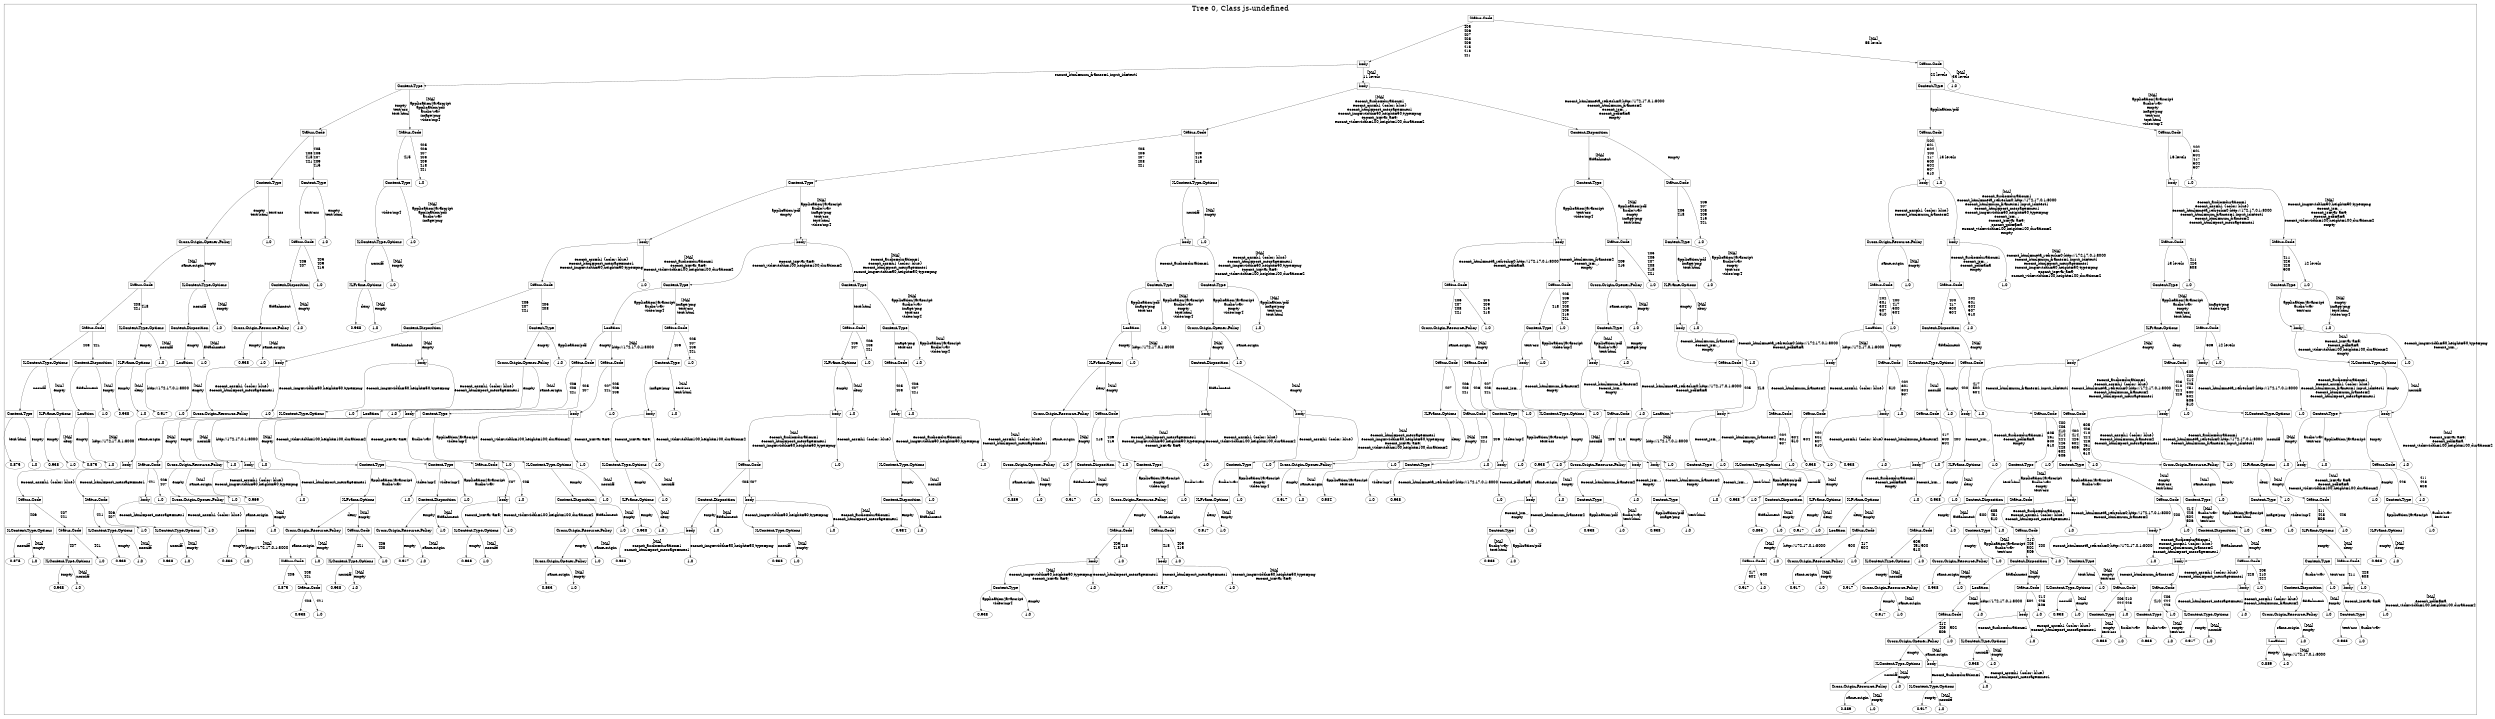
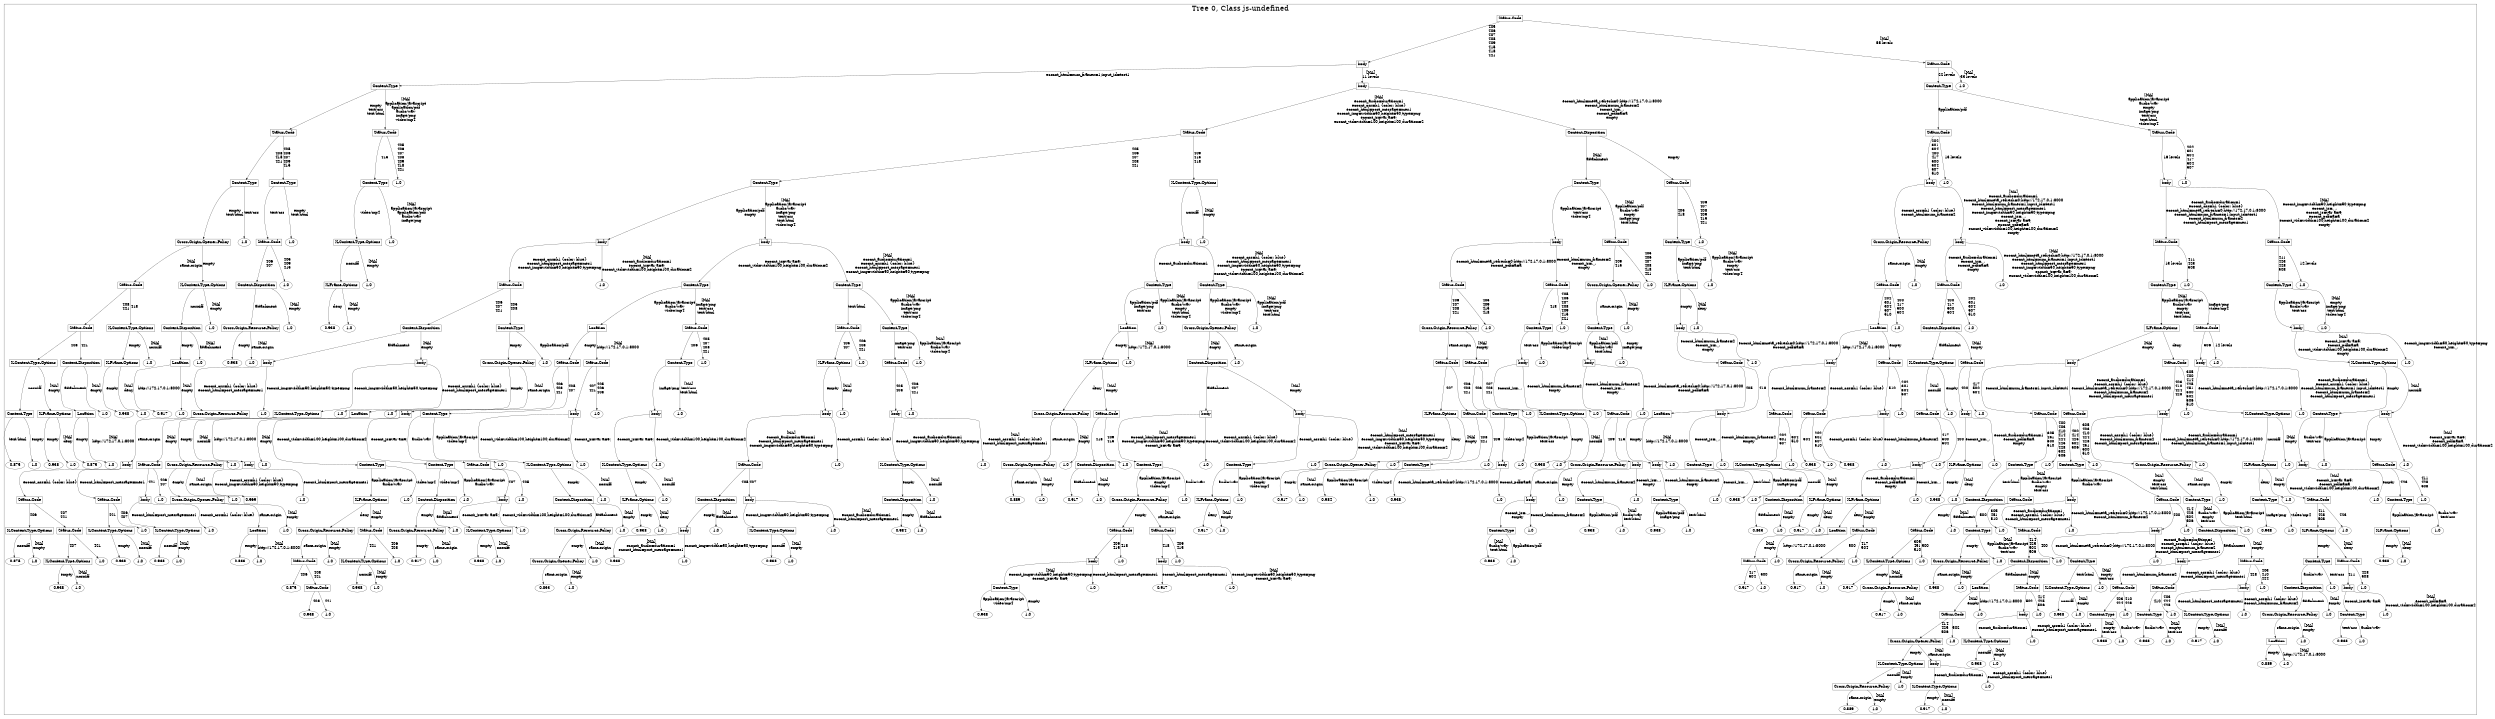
(254, 500) -> (251, 500)
